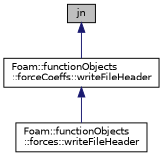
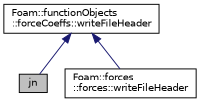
(81, 45) -> (52, 58)
(81, 137) -> (131, 83)
